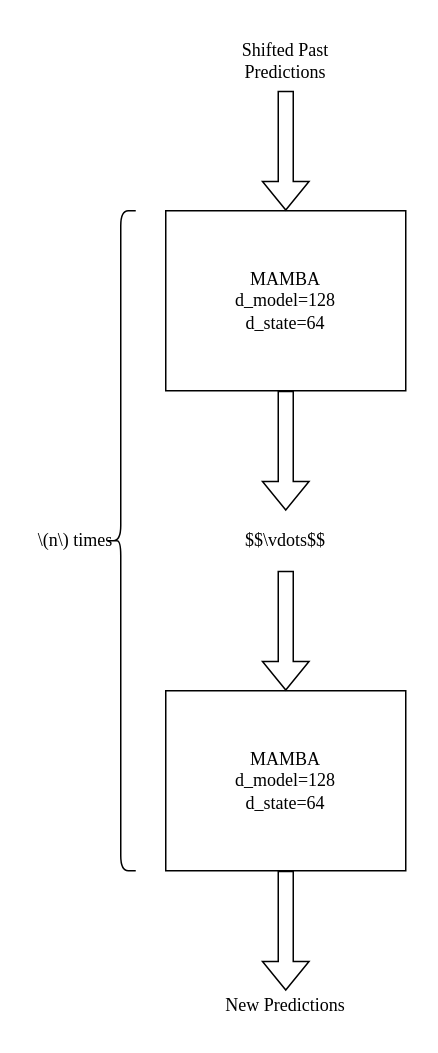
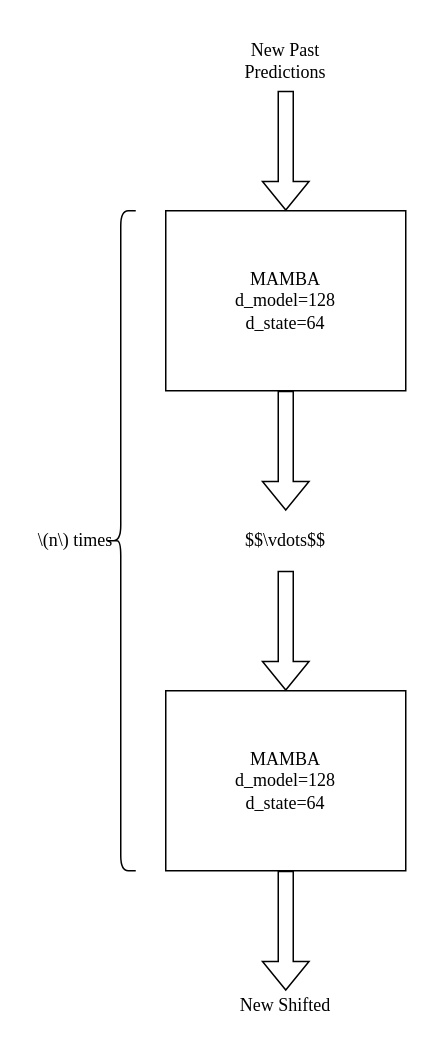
(286, 61) -> (286, 61)
(286, 1006) -> (286, 1006)
